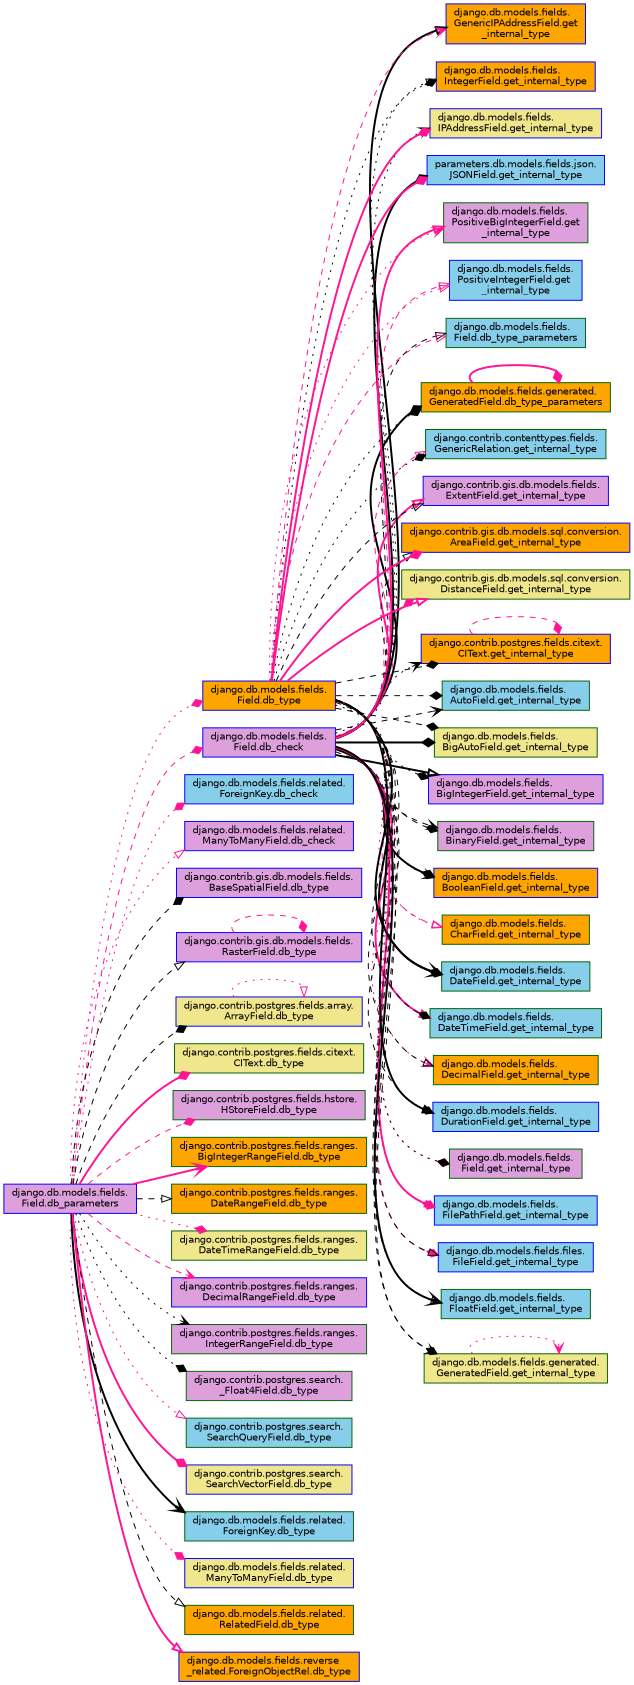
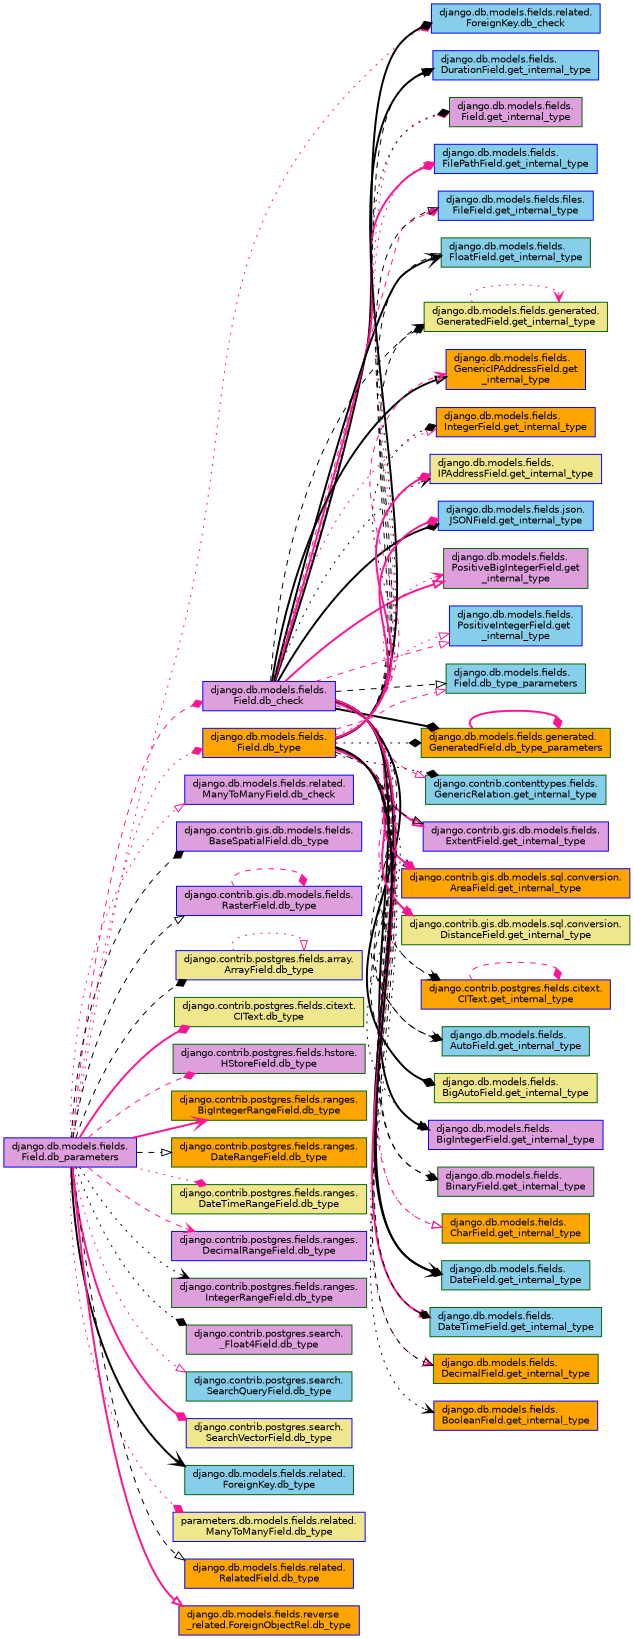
(516, 170) -> (516, 516)
(384, 413) -> (329, 534)
(384, 807) -> (366, 353)
(269, 1573) -> (269, 1527)
(269, 1620) -> (269, 1574)
